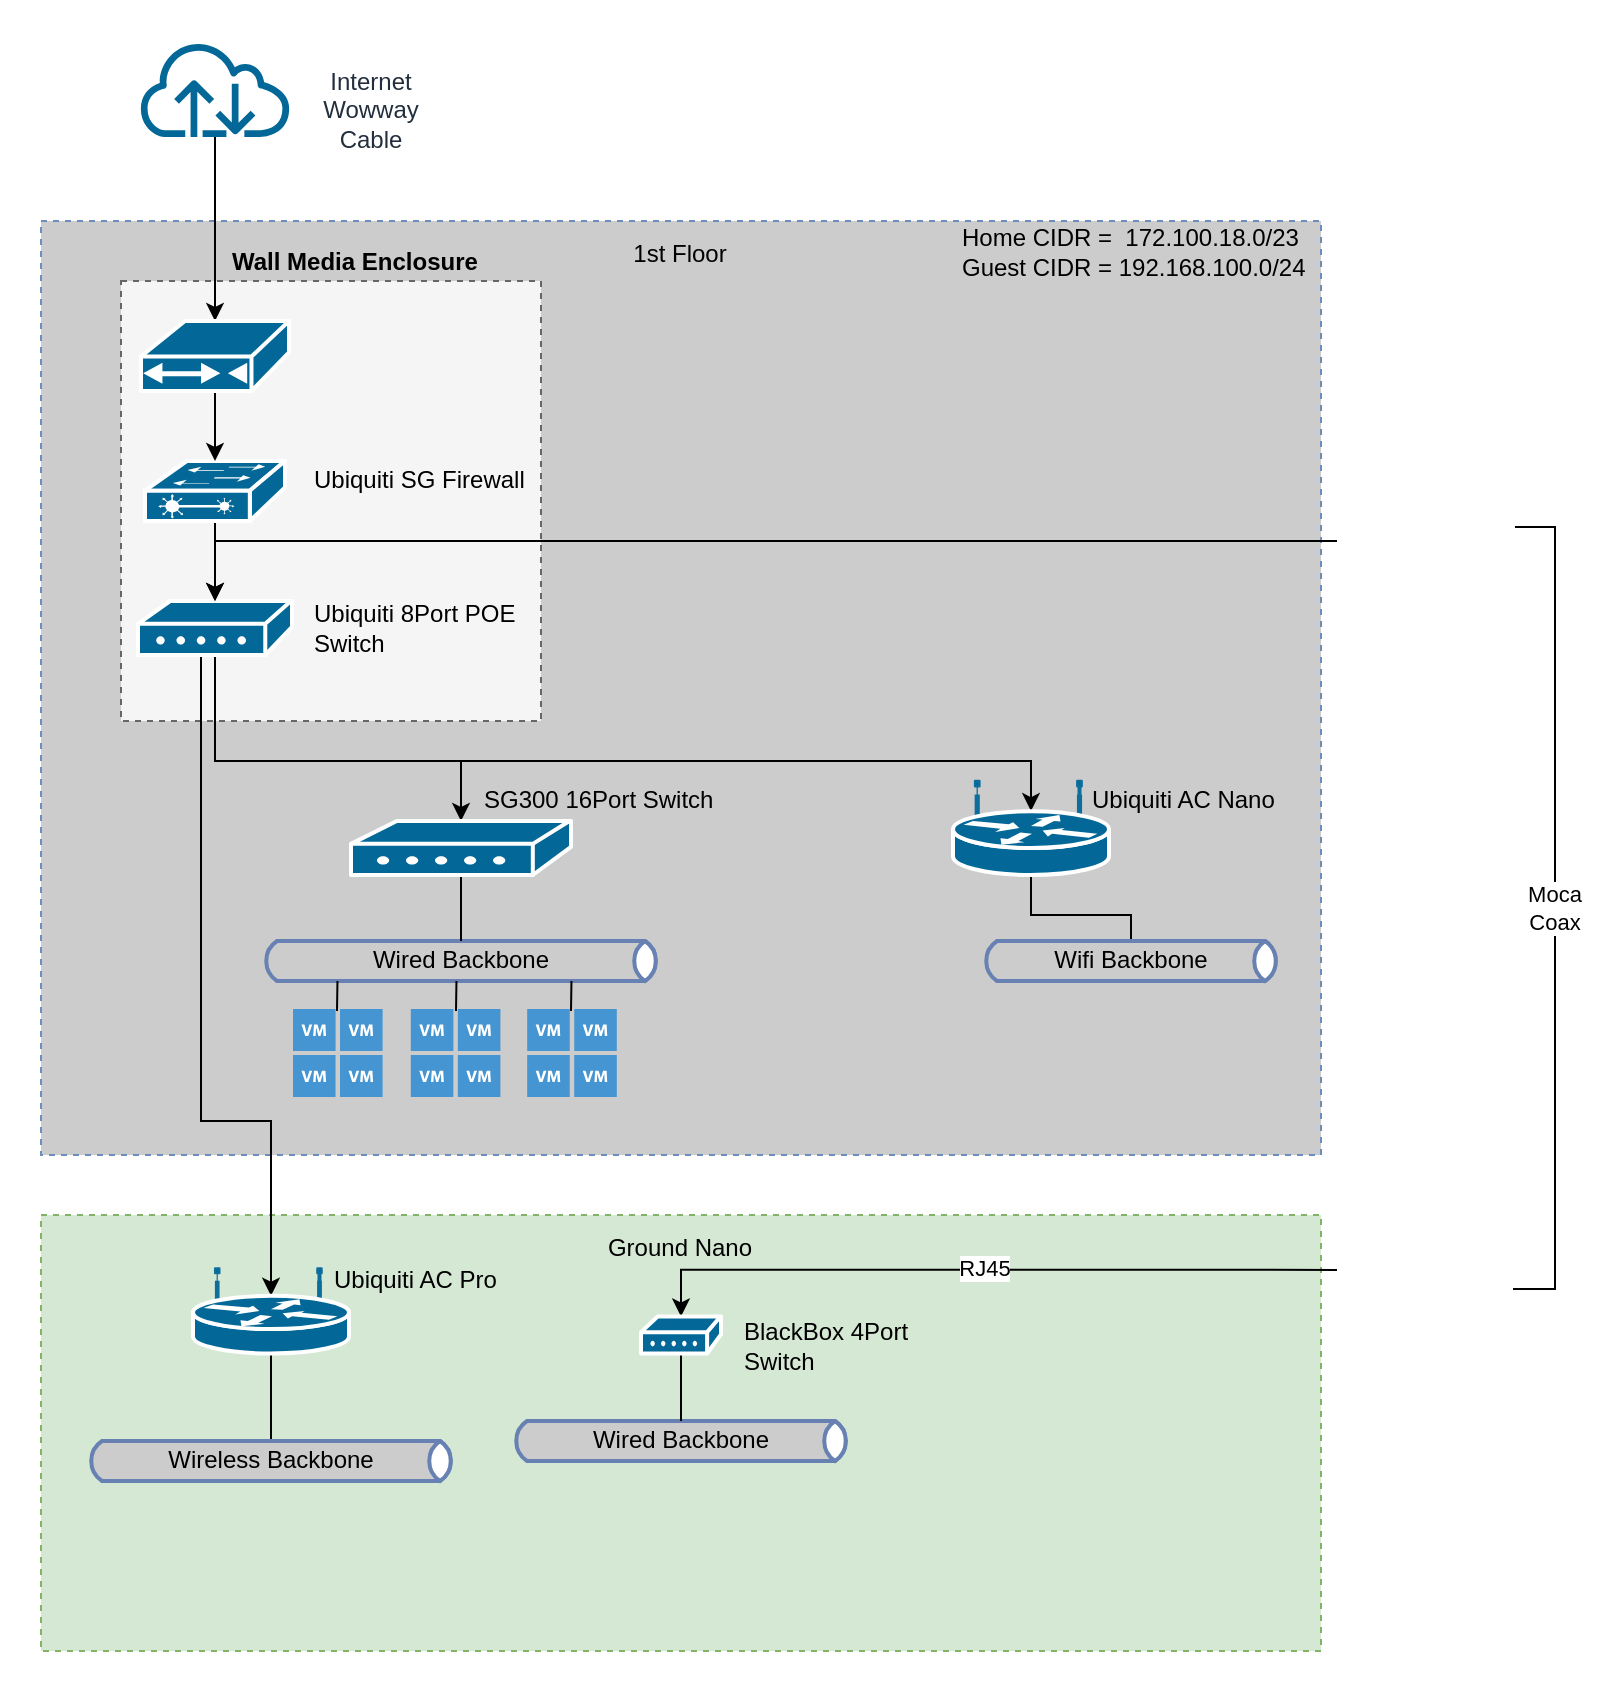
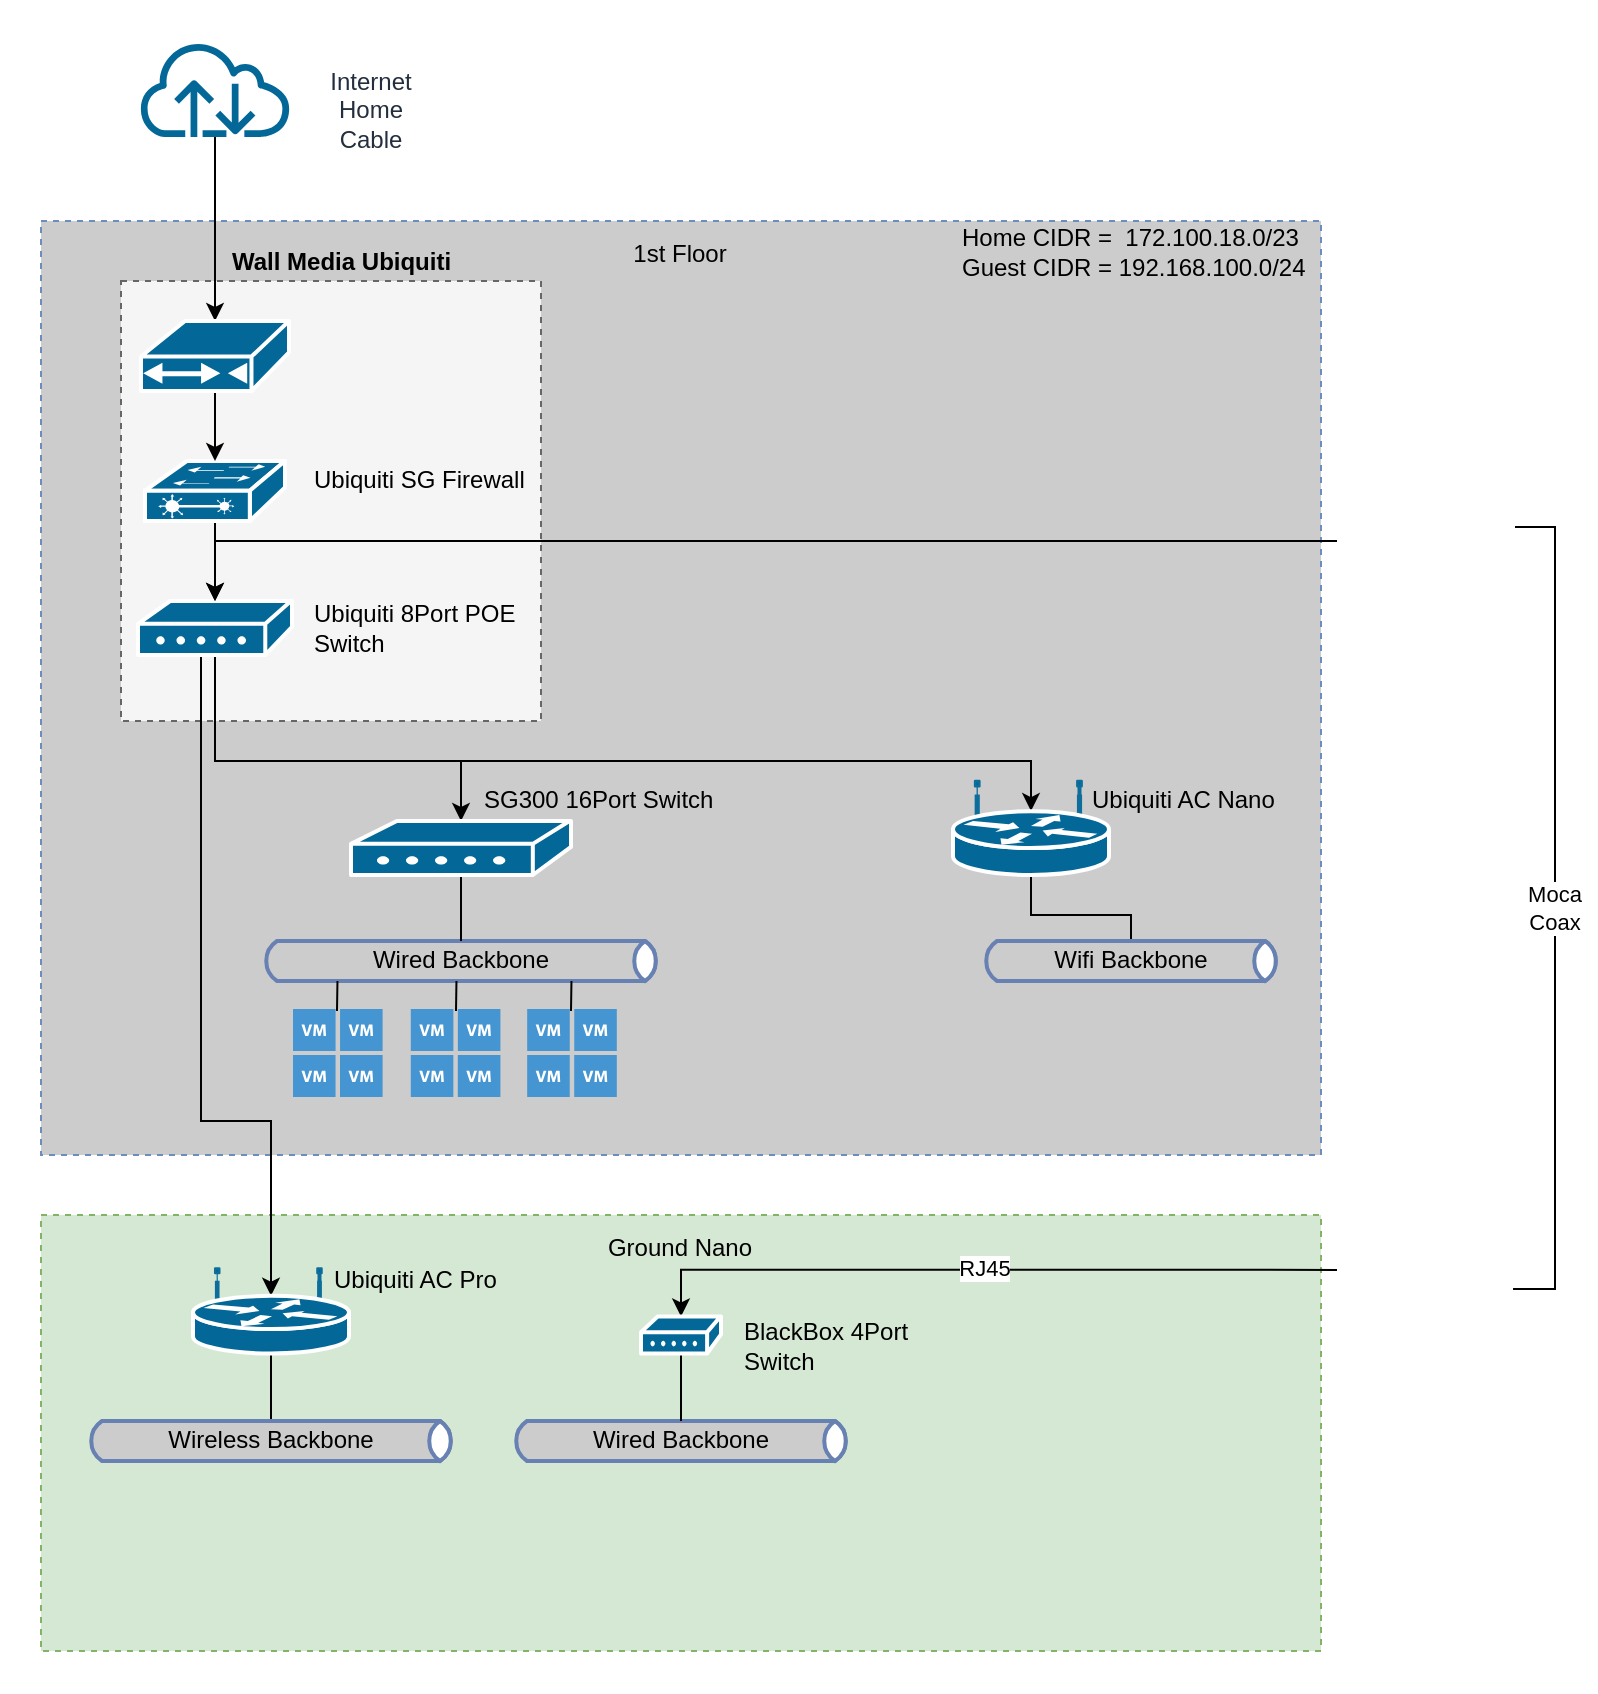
(372, 111) -> (372, 111)
(349, 263) -> (336, 263)
(271, 1461) -> (271, 1441)
